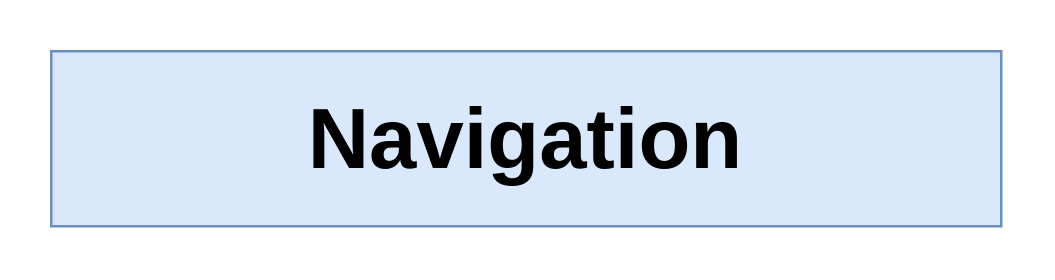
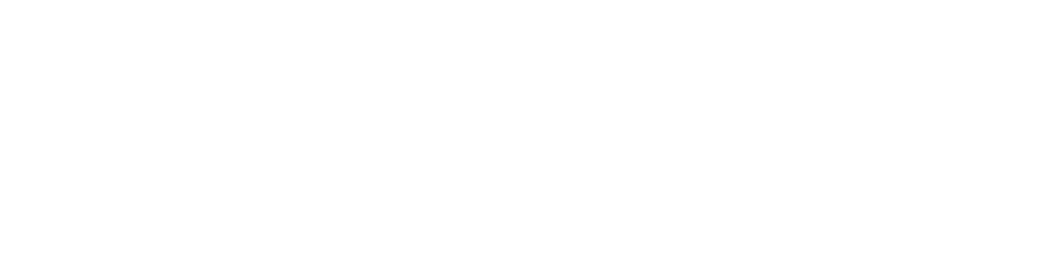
(526, 139) -> none
